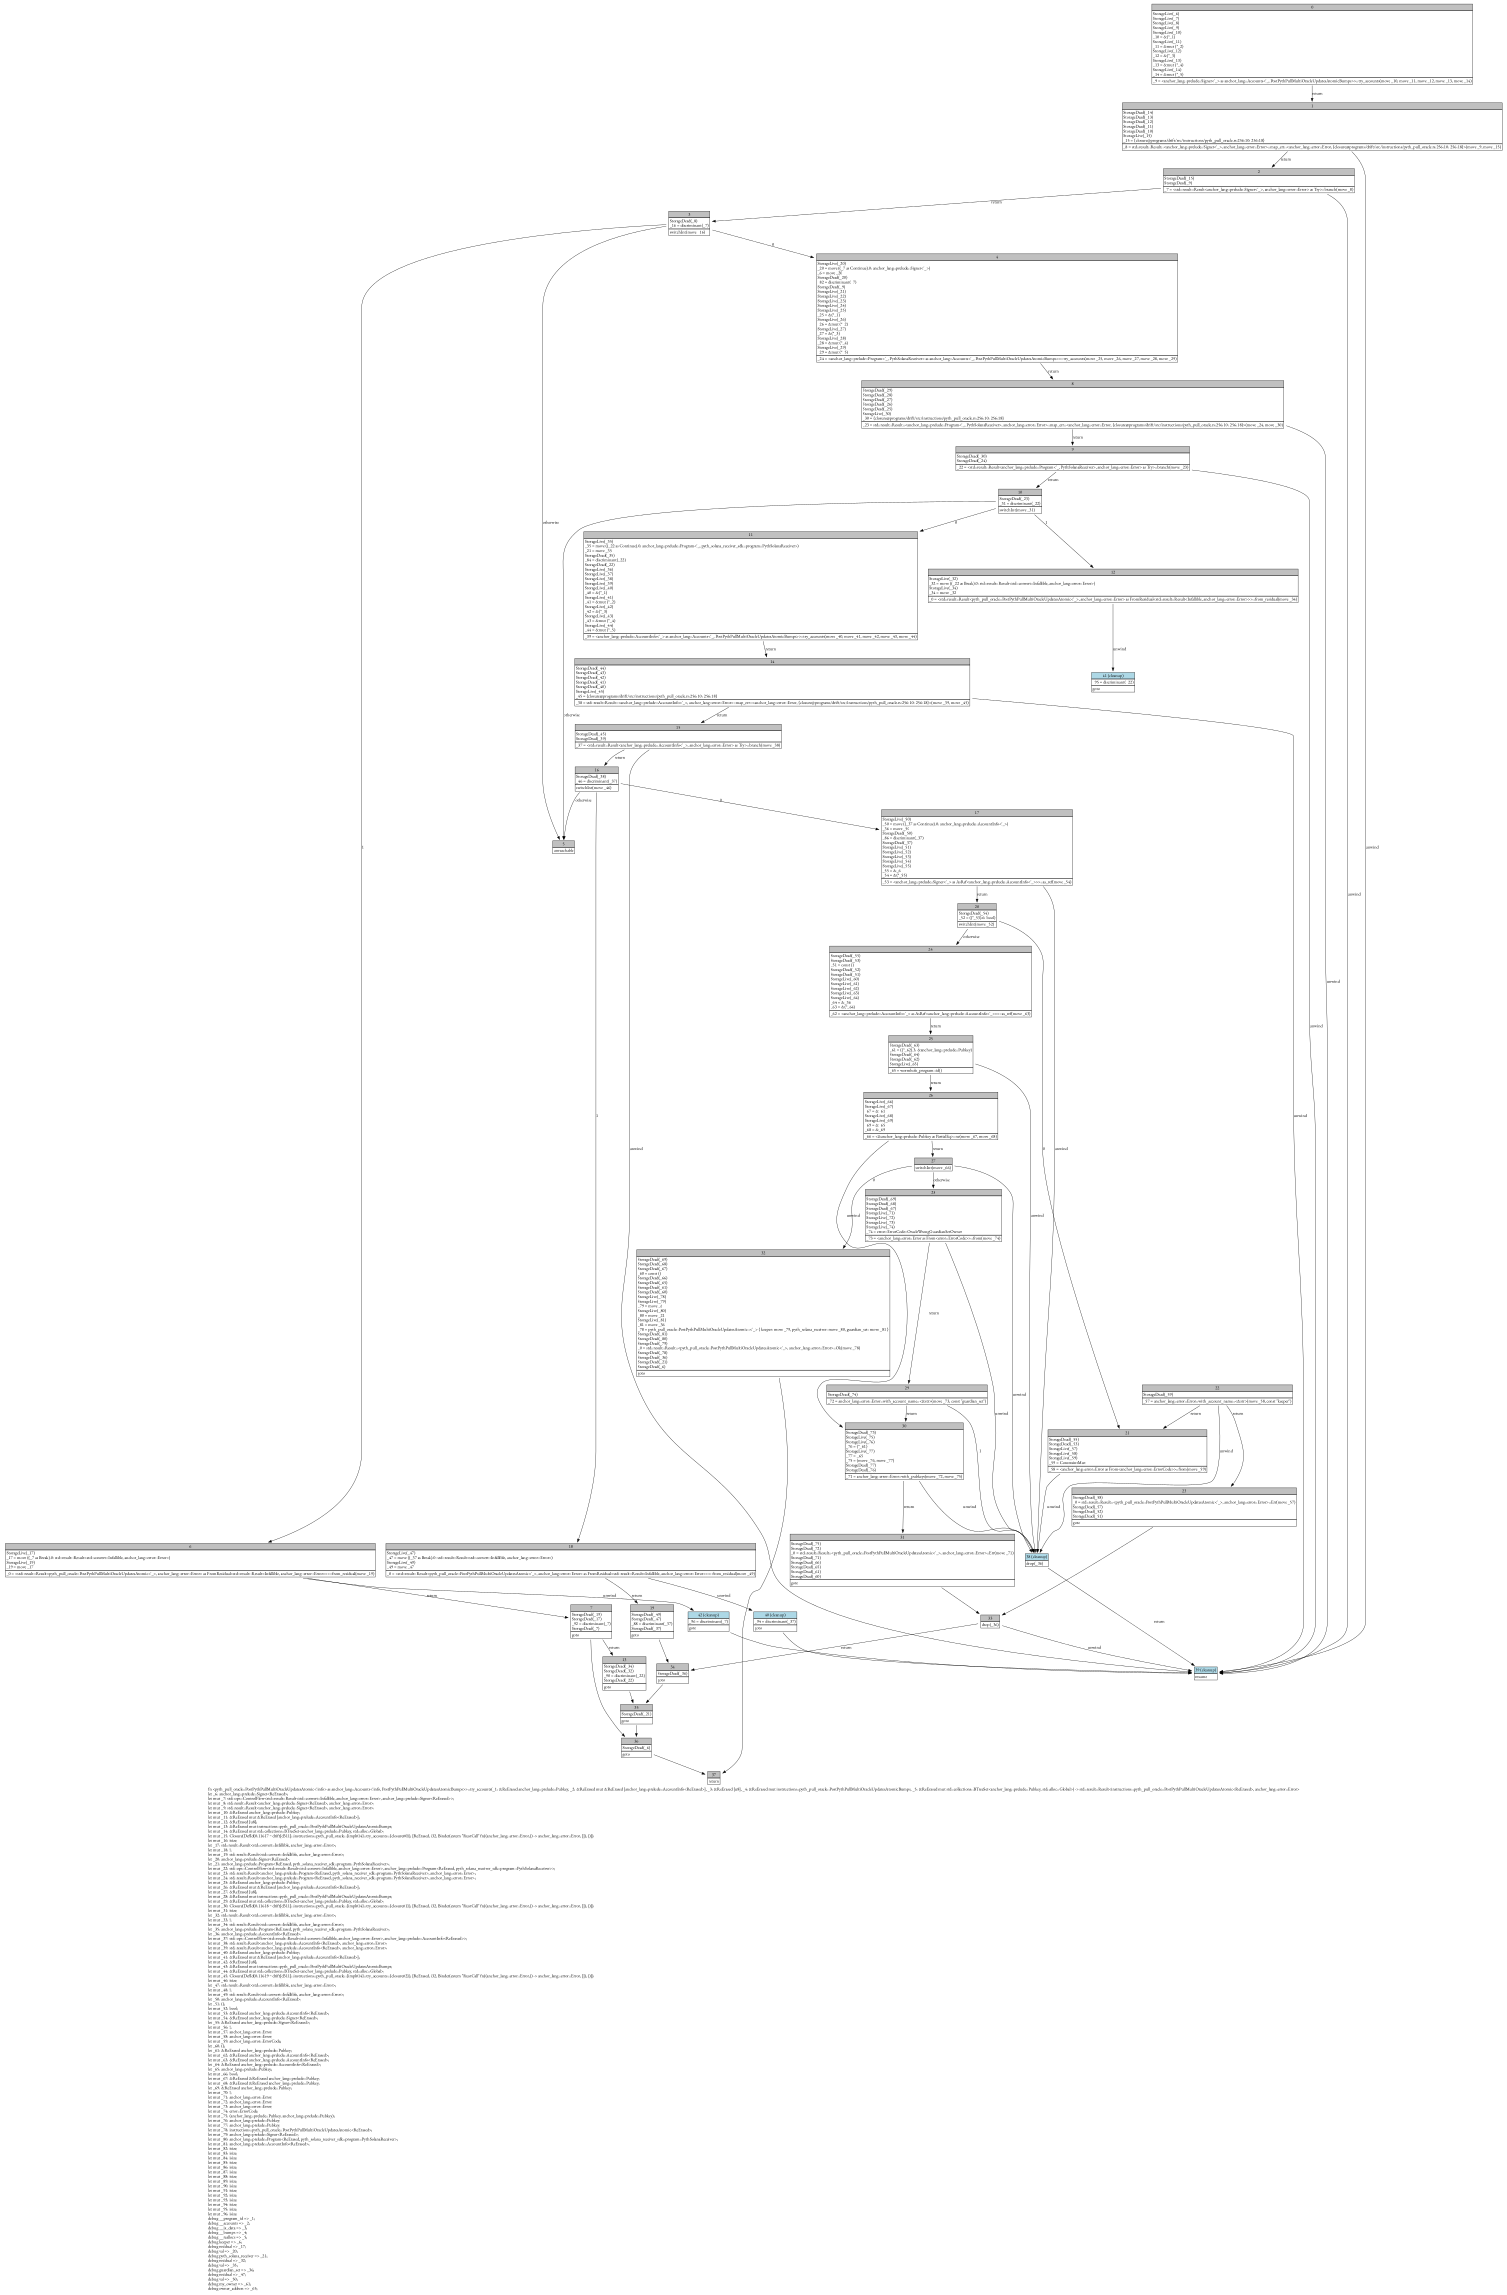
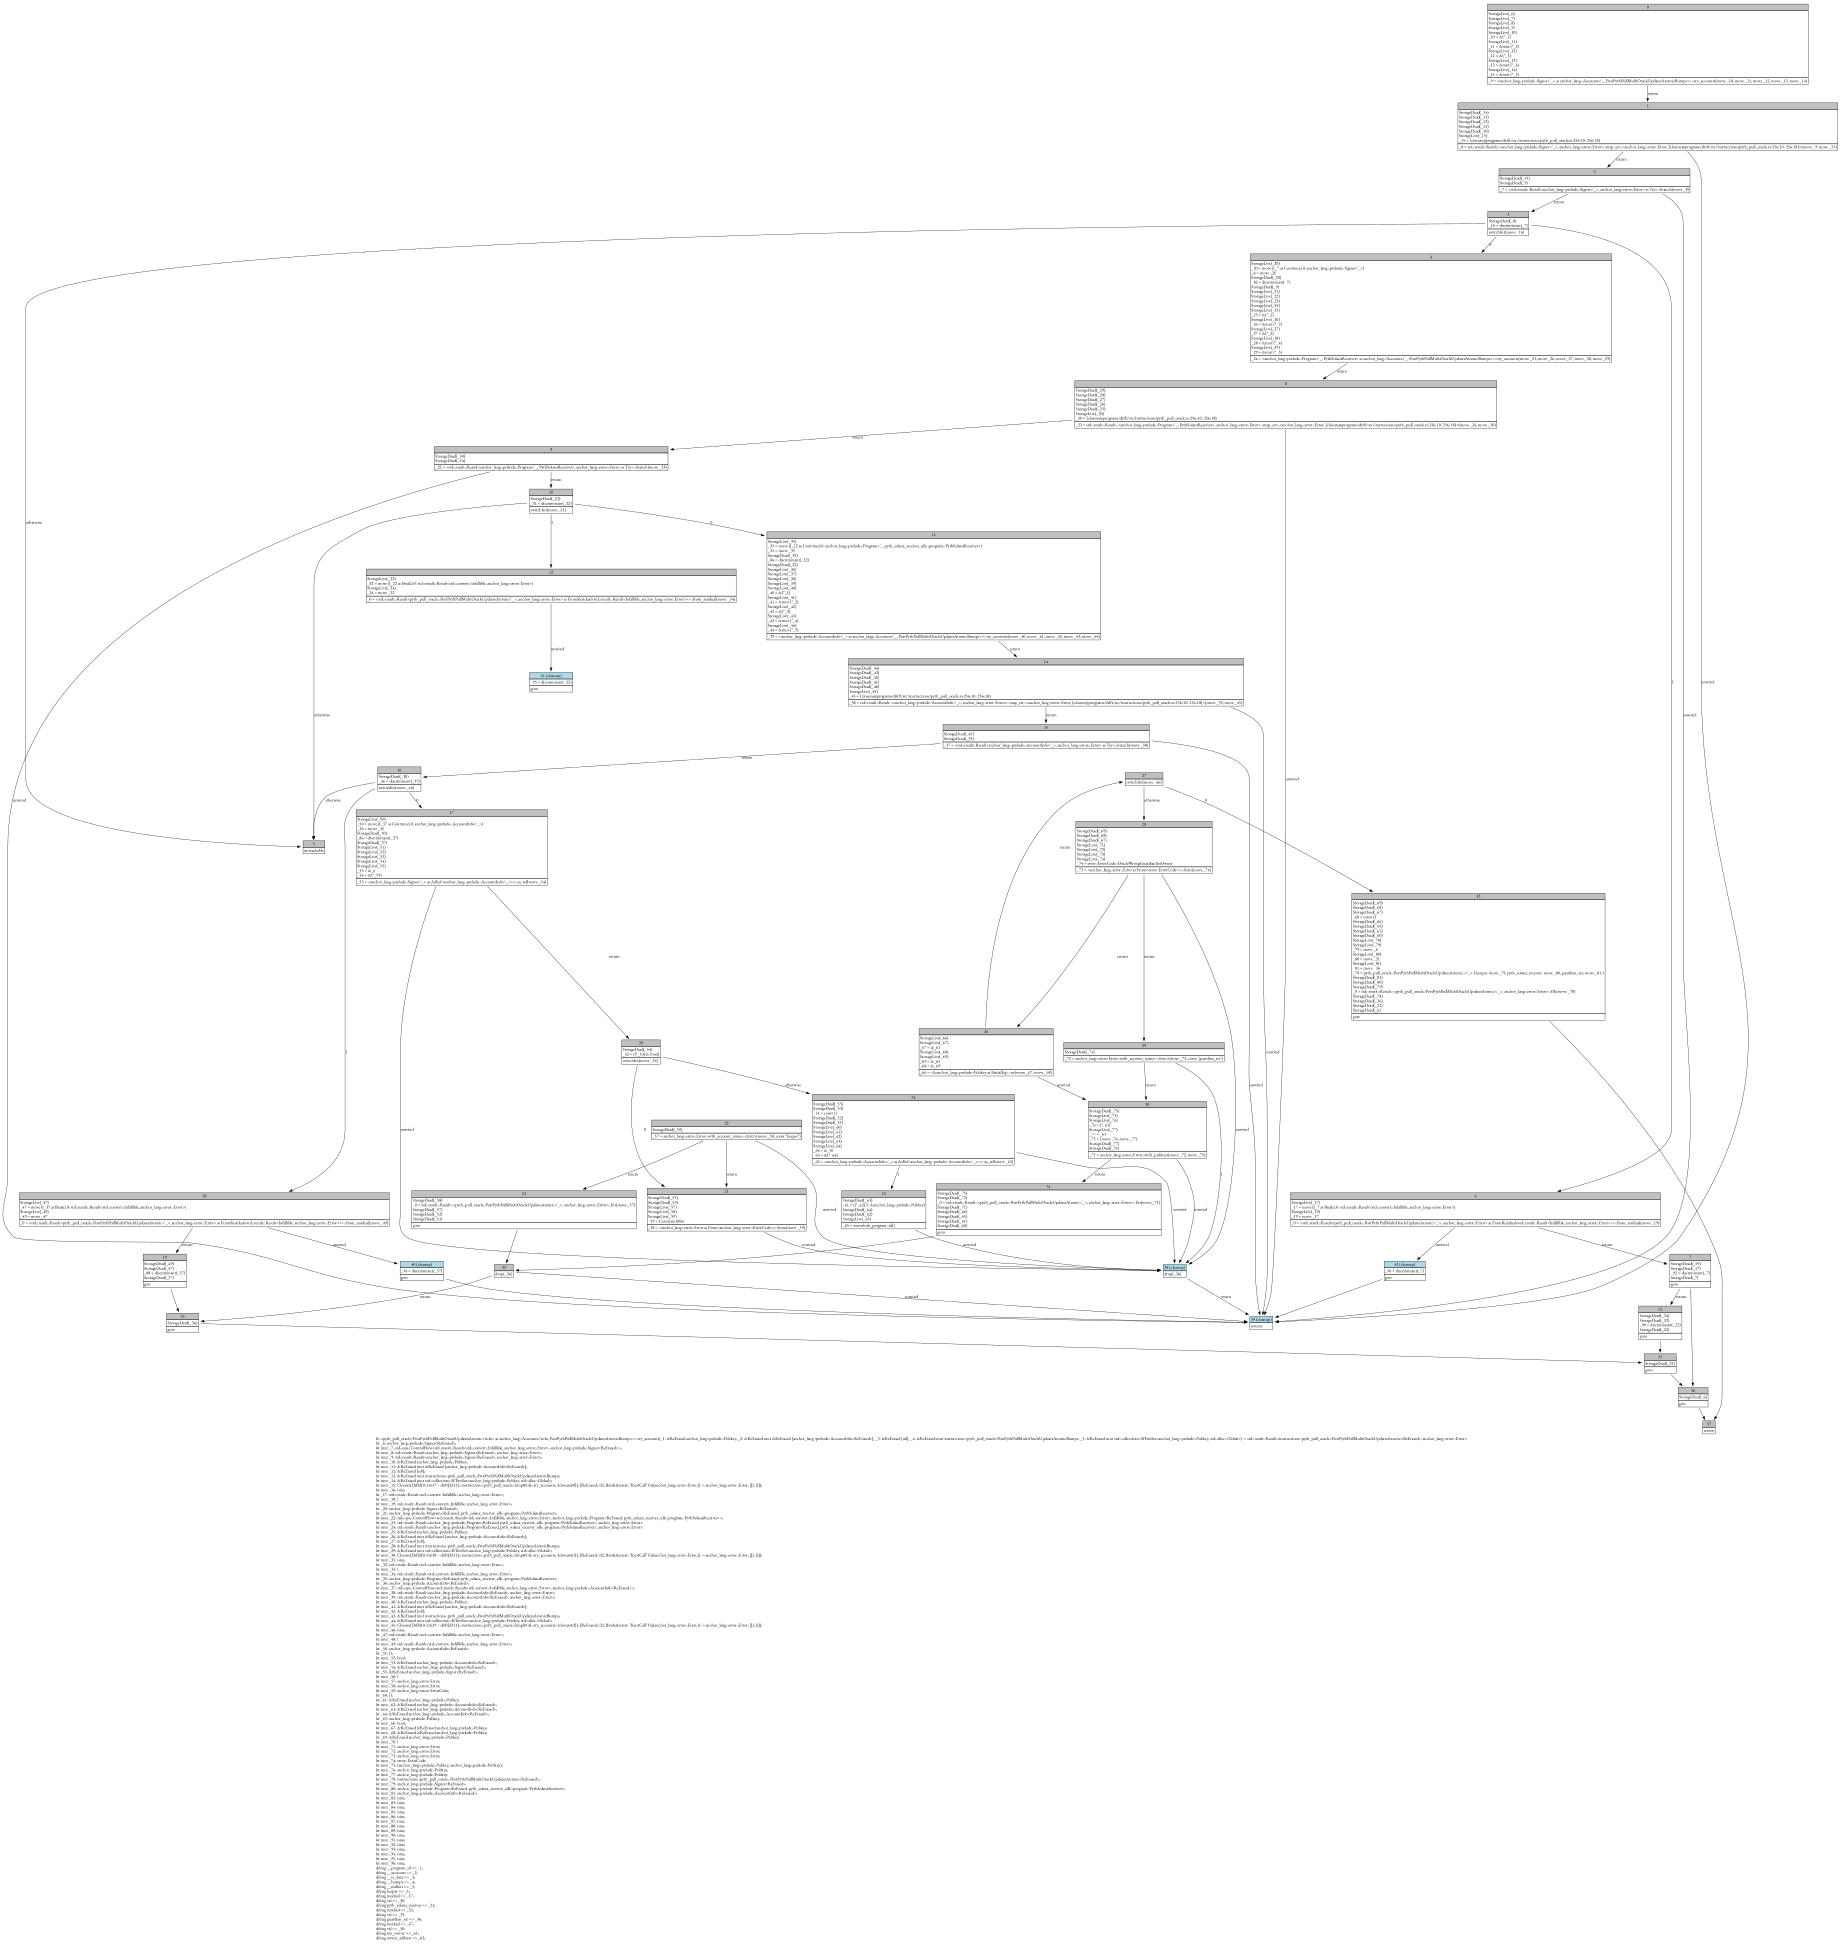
(936, 1026) -> (898, 1174)
(931, 1081) -> (1078, 952)
(1013, 1341) -> (1132, 1167)
